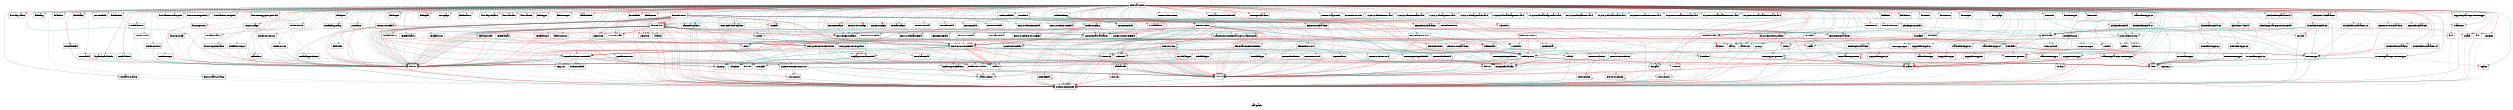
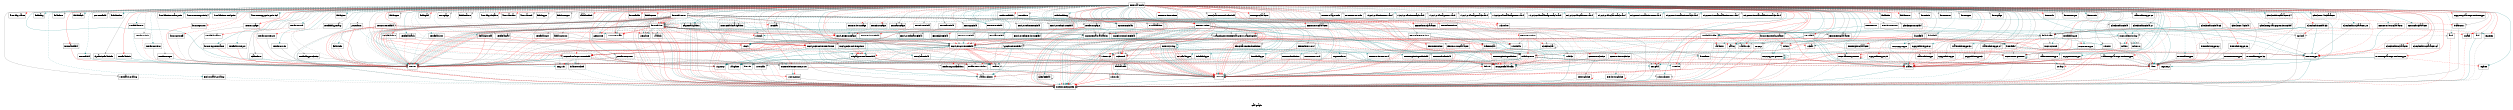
(836, 26) -> none
